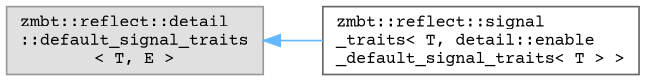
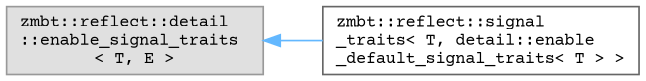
(135, 41) -> (135, 41)
